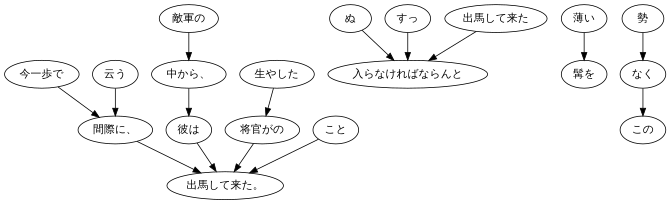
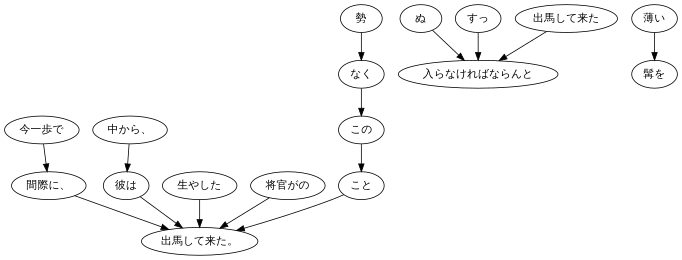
(189, 19) -> none
(115, 74) -> none
(271, 98) -> (200, 210)
none -> (361, 154)
